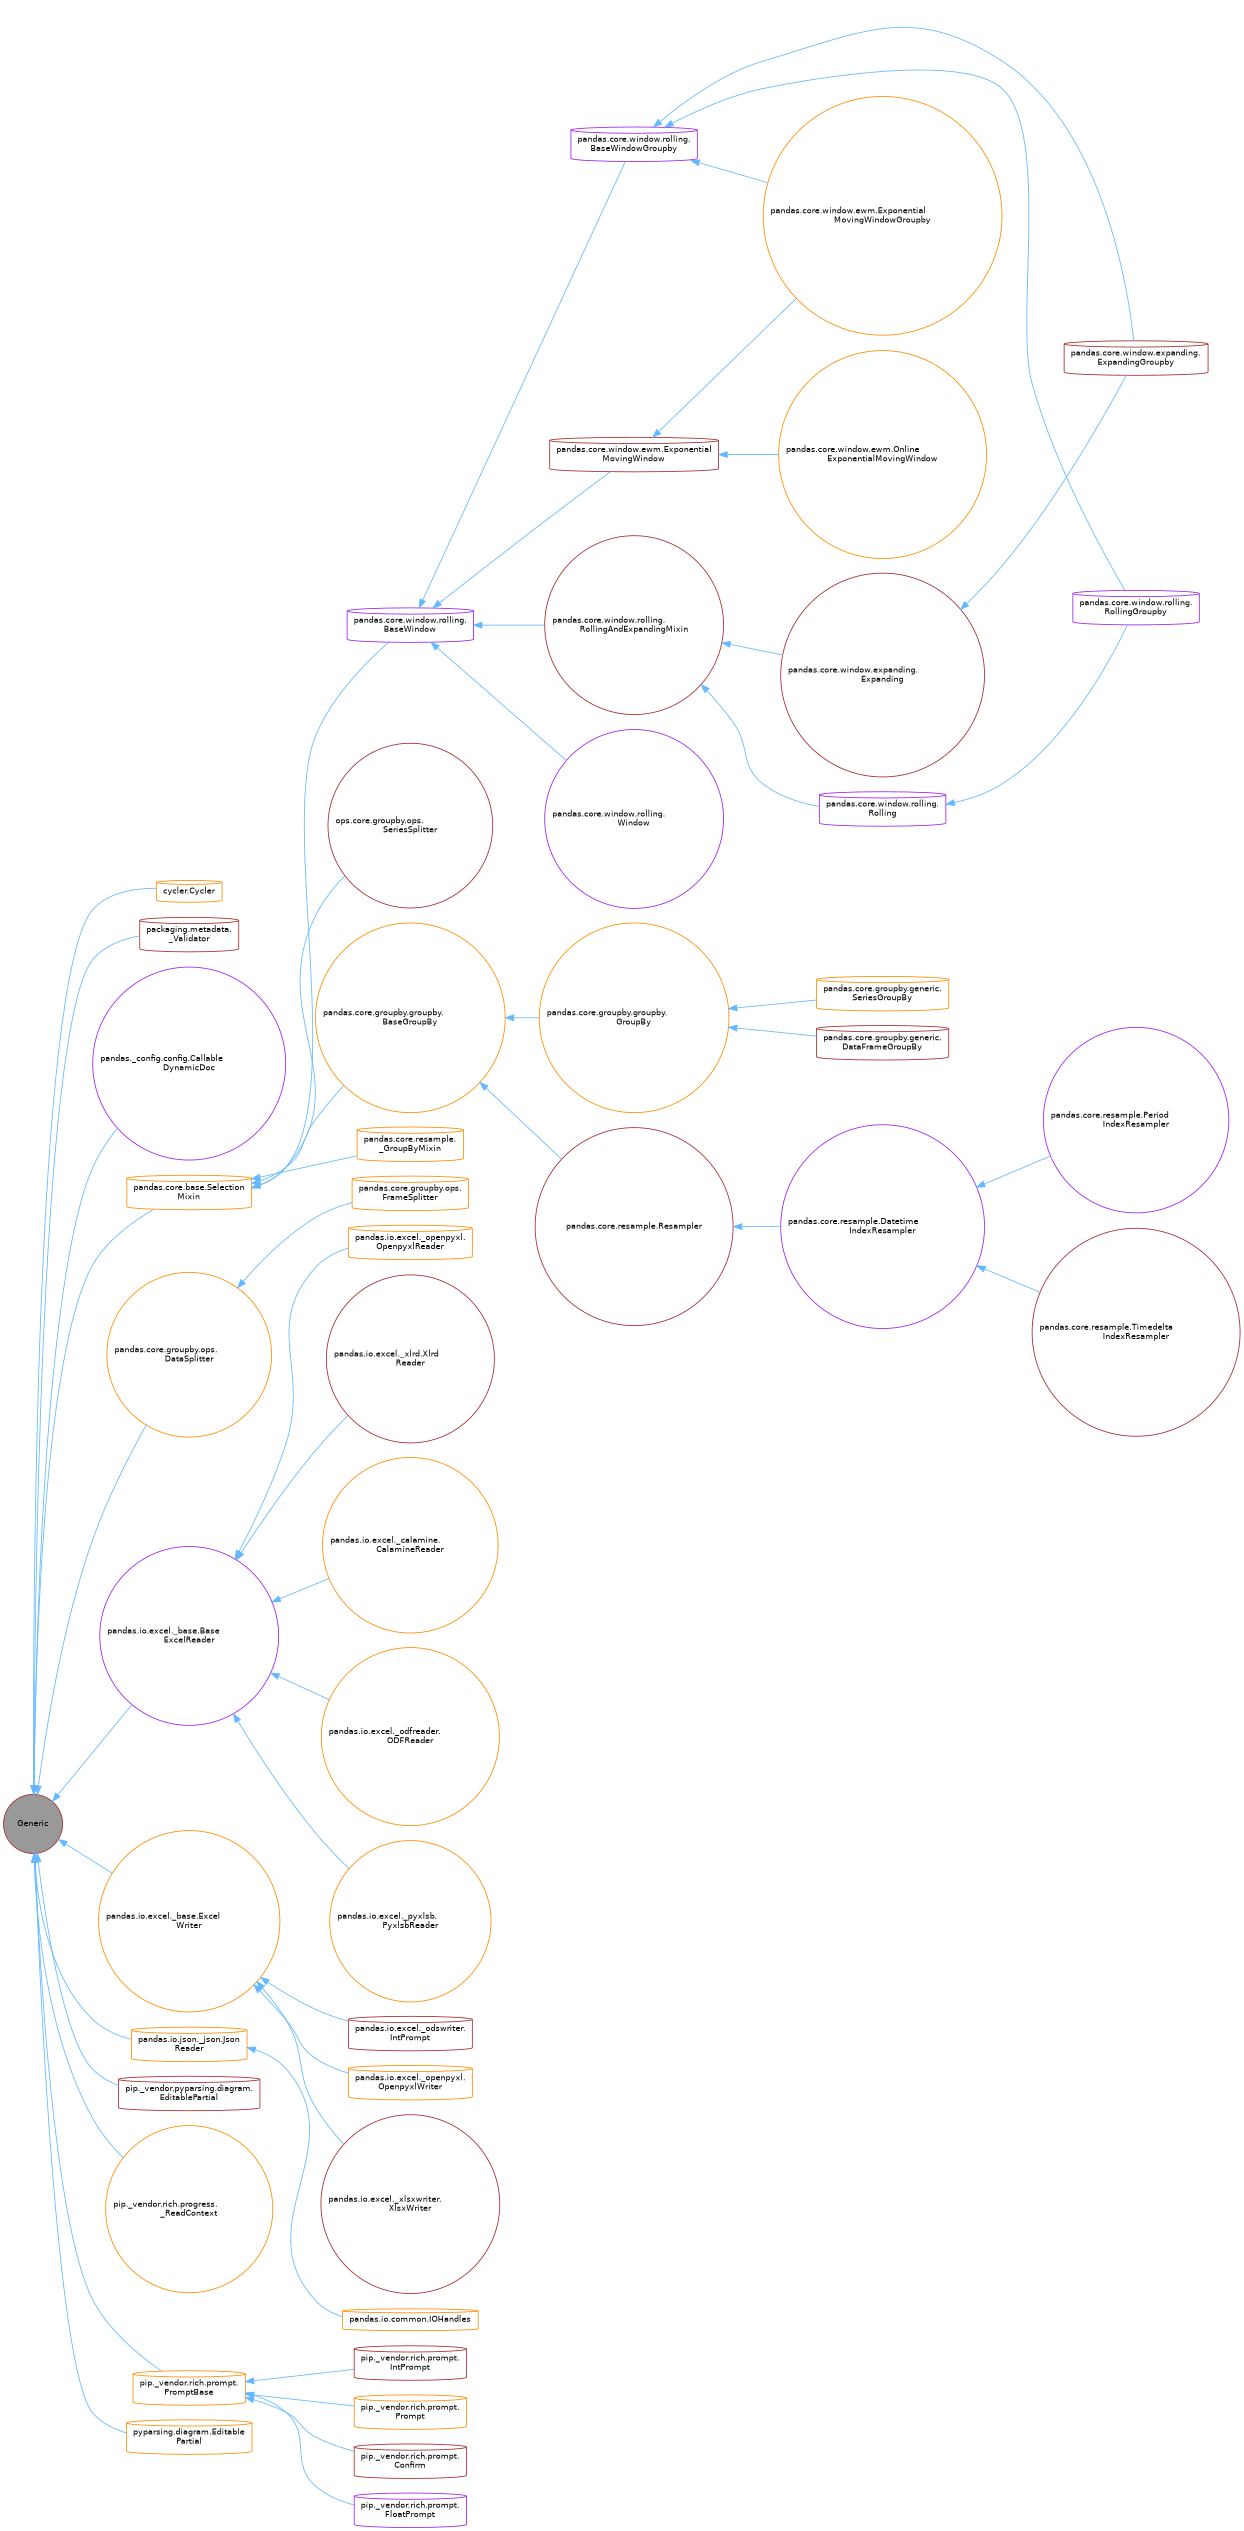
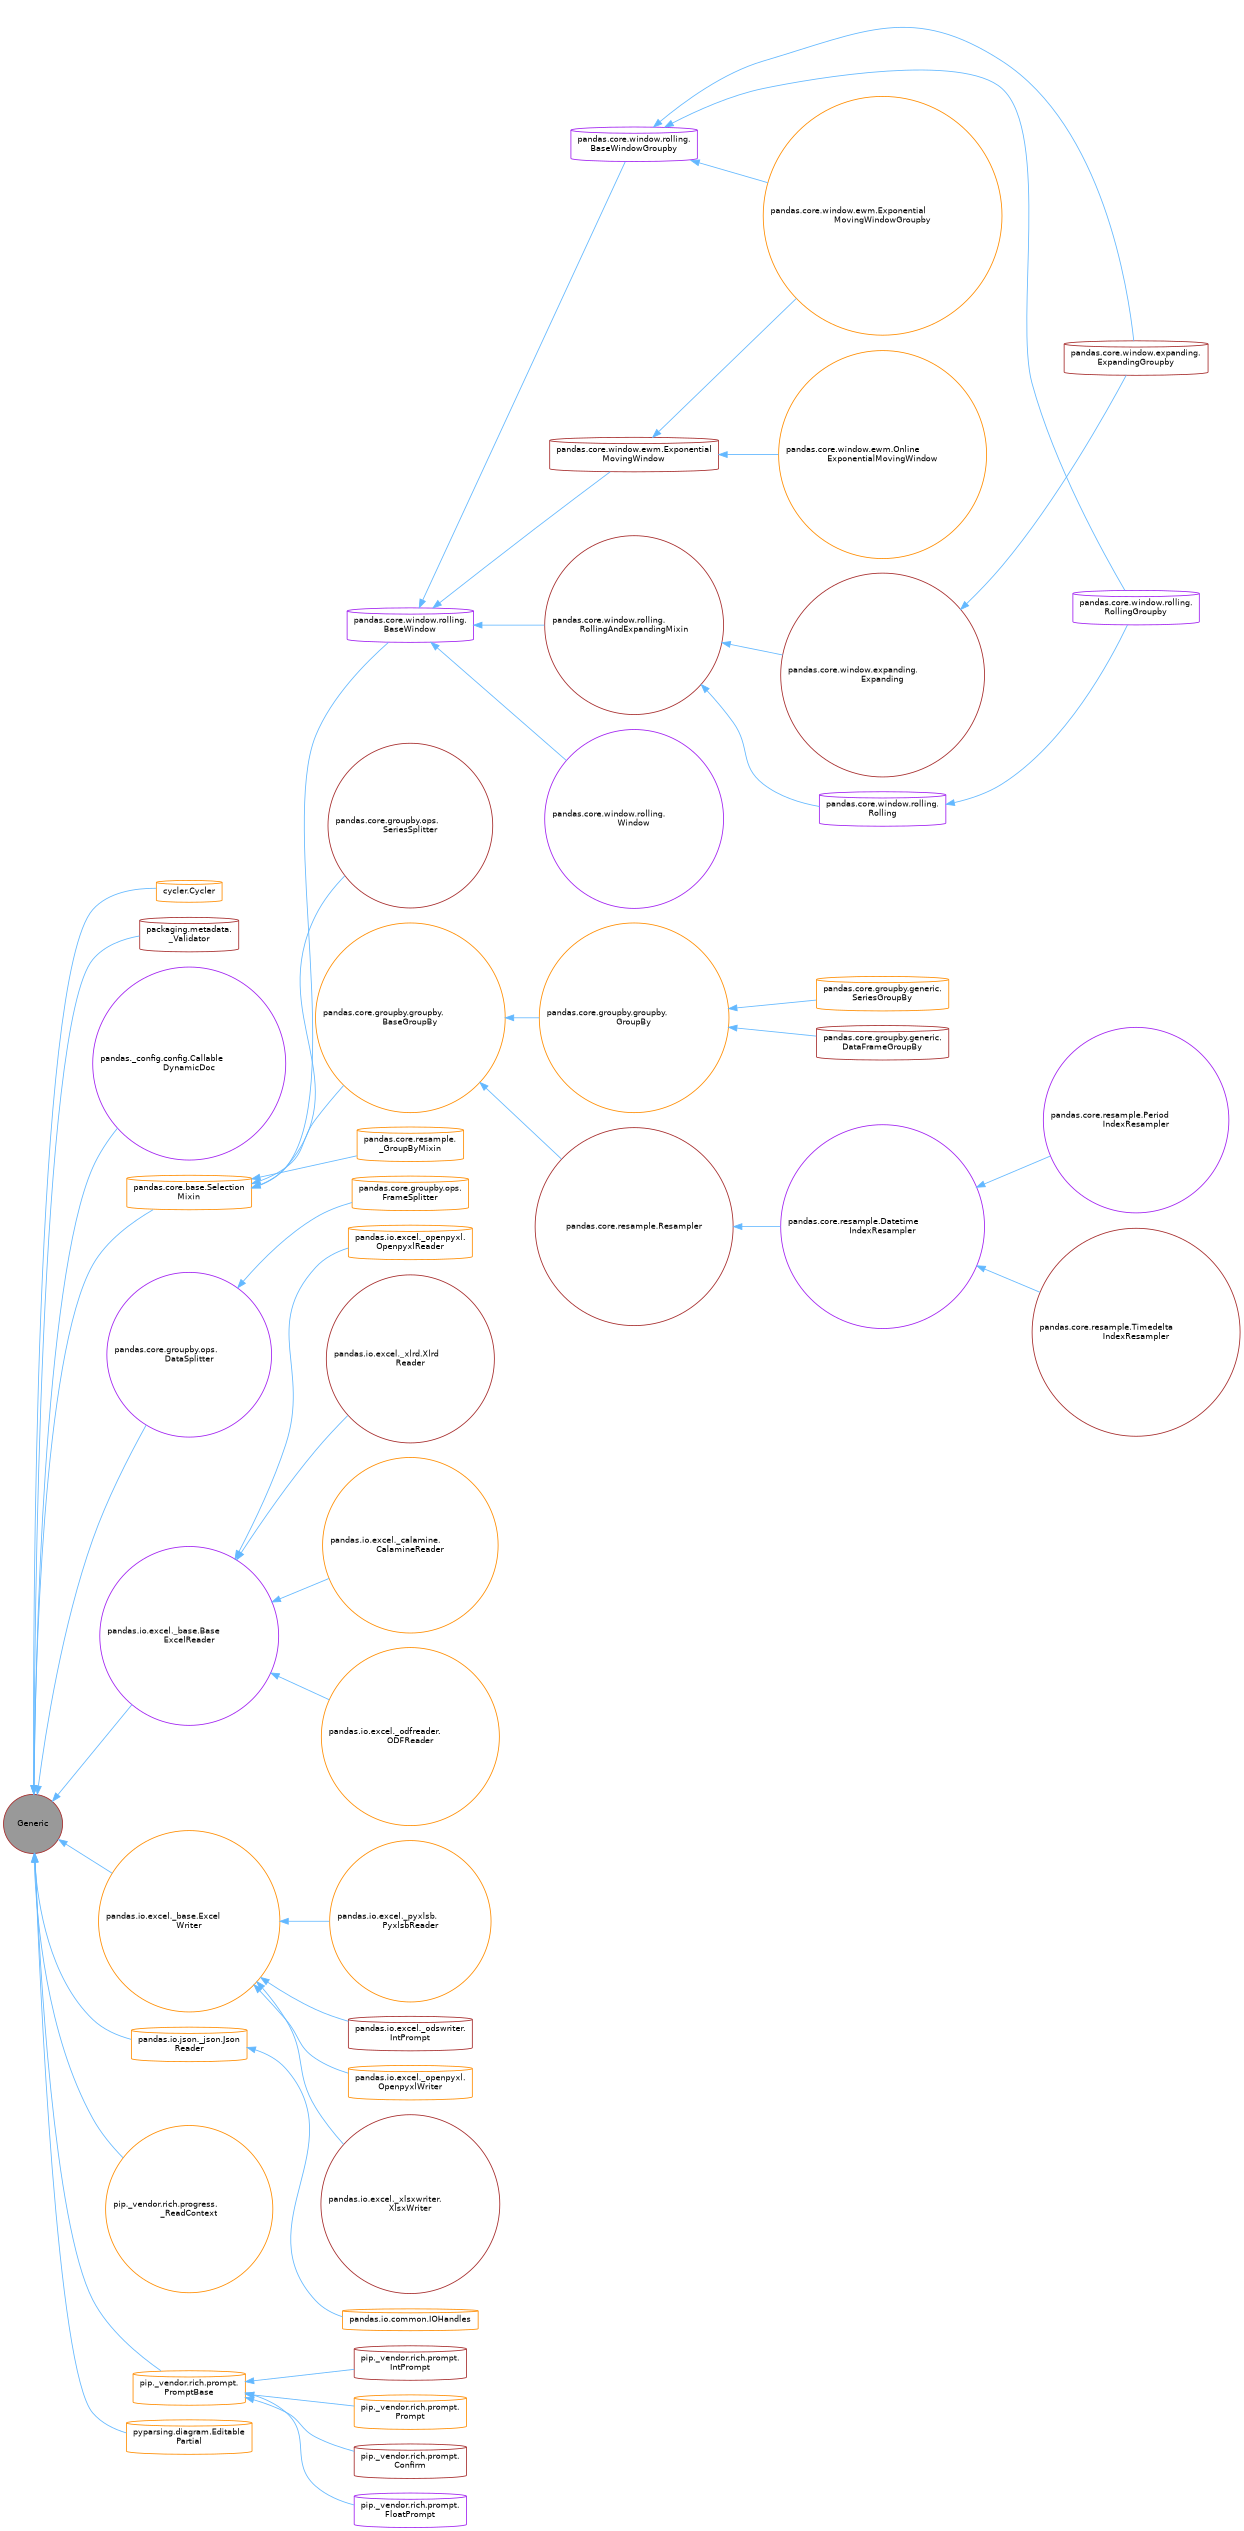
(410, 826) -> (410, 826)
(189, 1355) -> (189, 1355)
(289, 1798) -> (309, 1921)
(189, 2093) -> none
